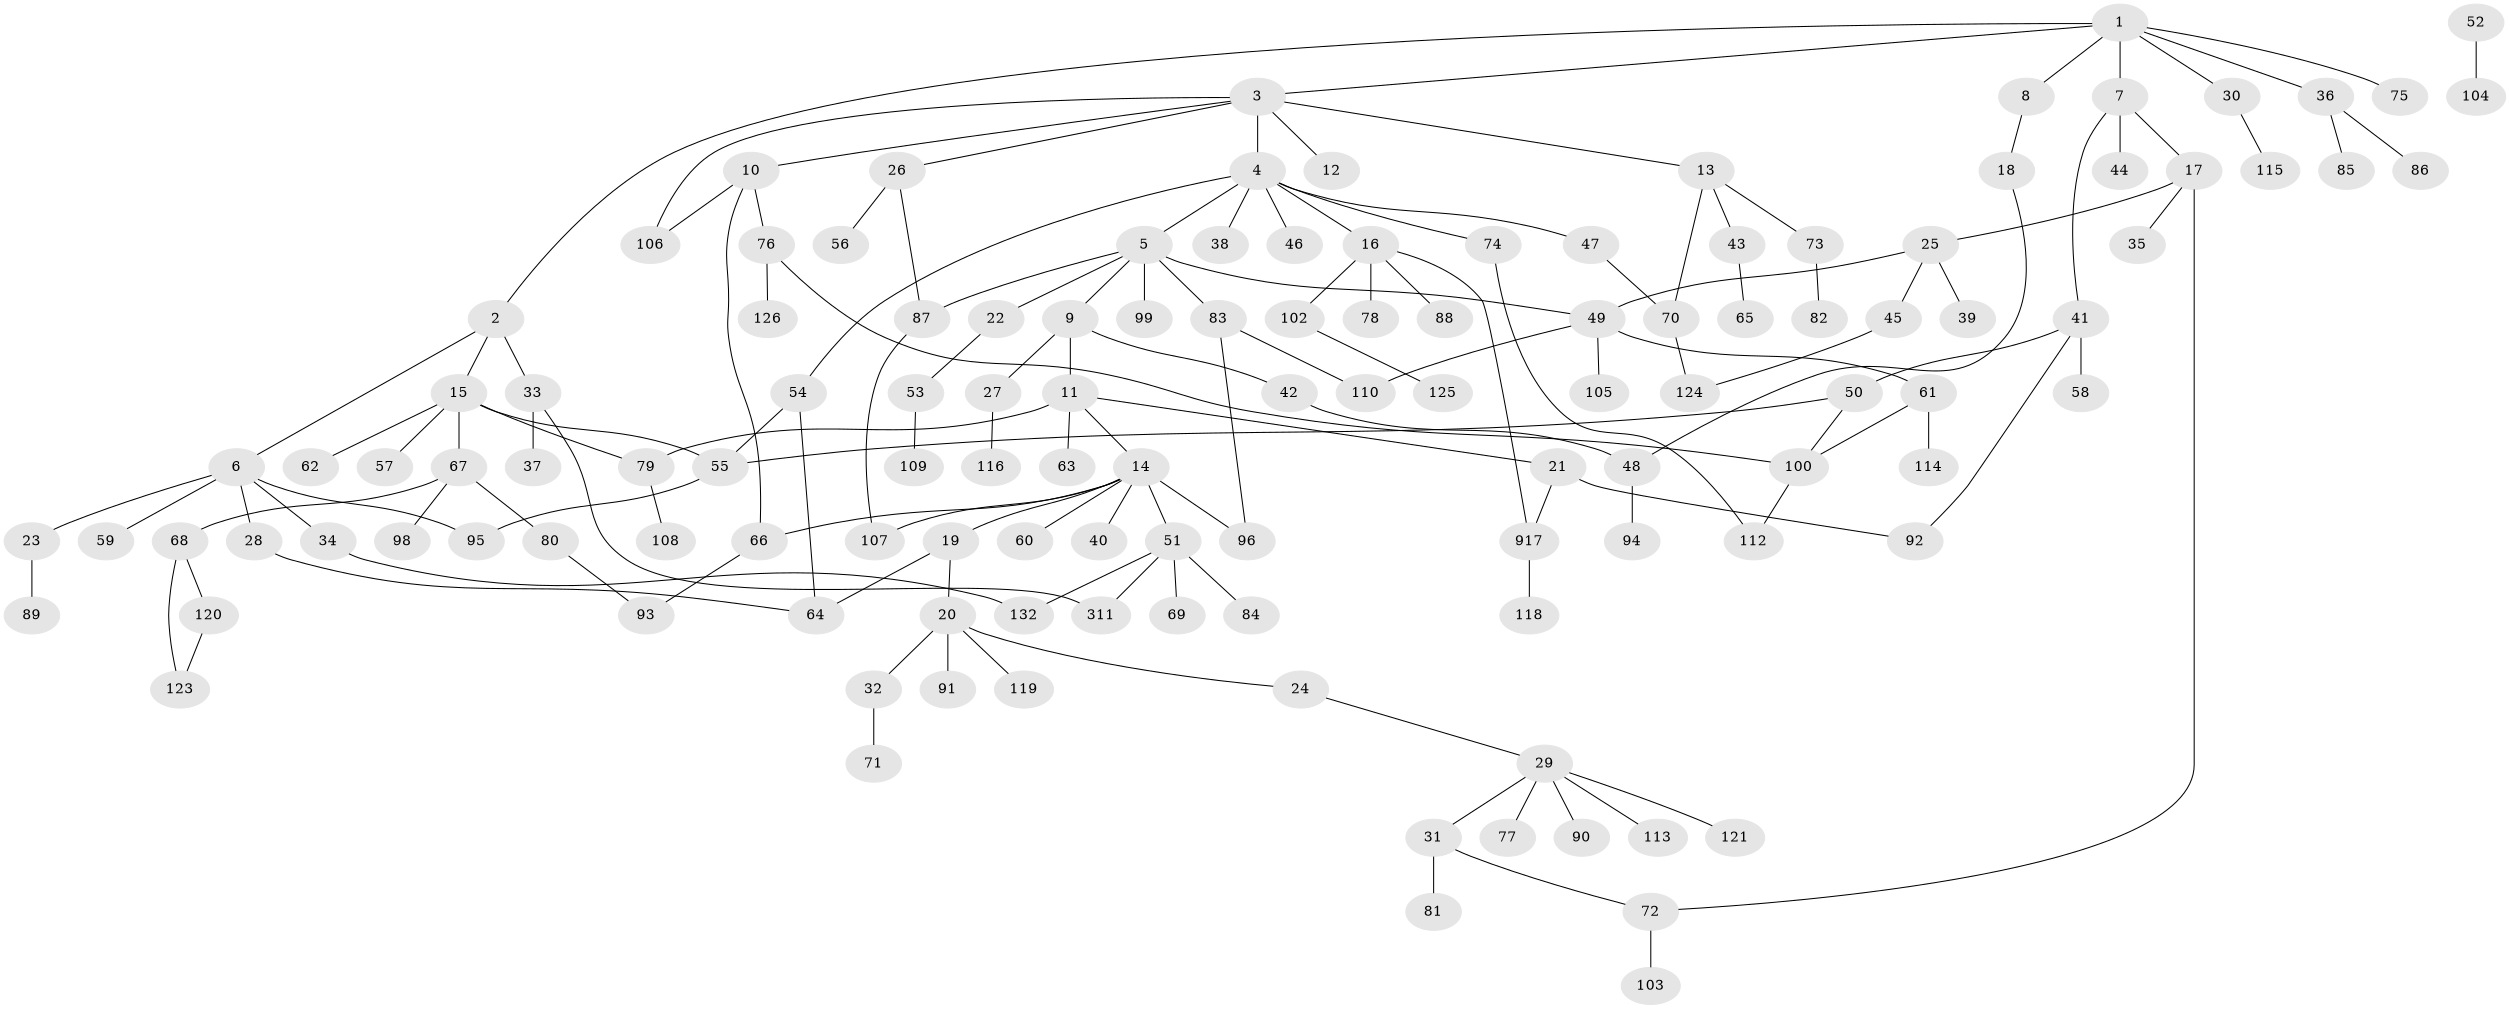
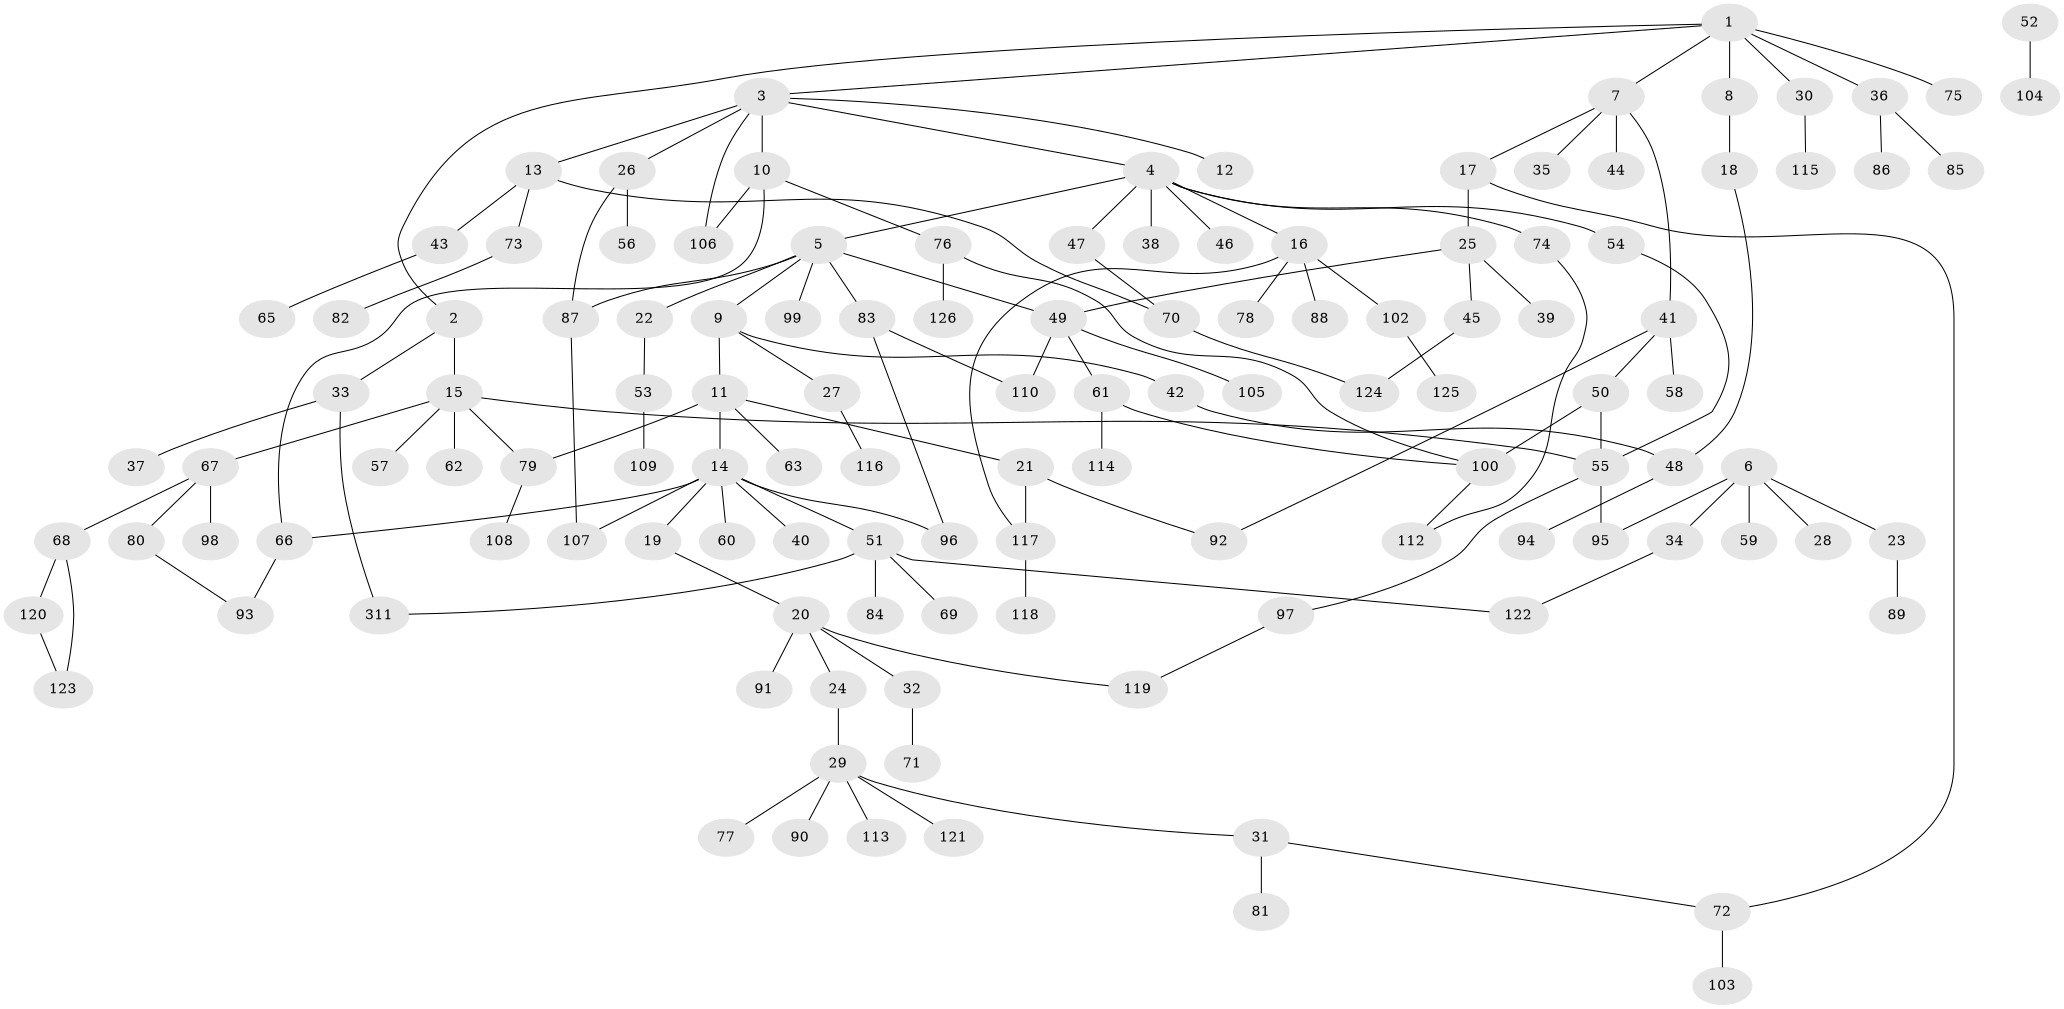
(2166, 208) -> (1579, 134)
(366, 393) -> none
(1529, 541) -> (1026, 541)
(816, 615) -> none
(1024, 615) -> (1519, 615)
none -> (1286, 615)
